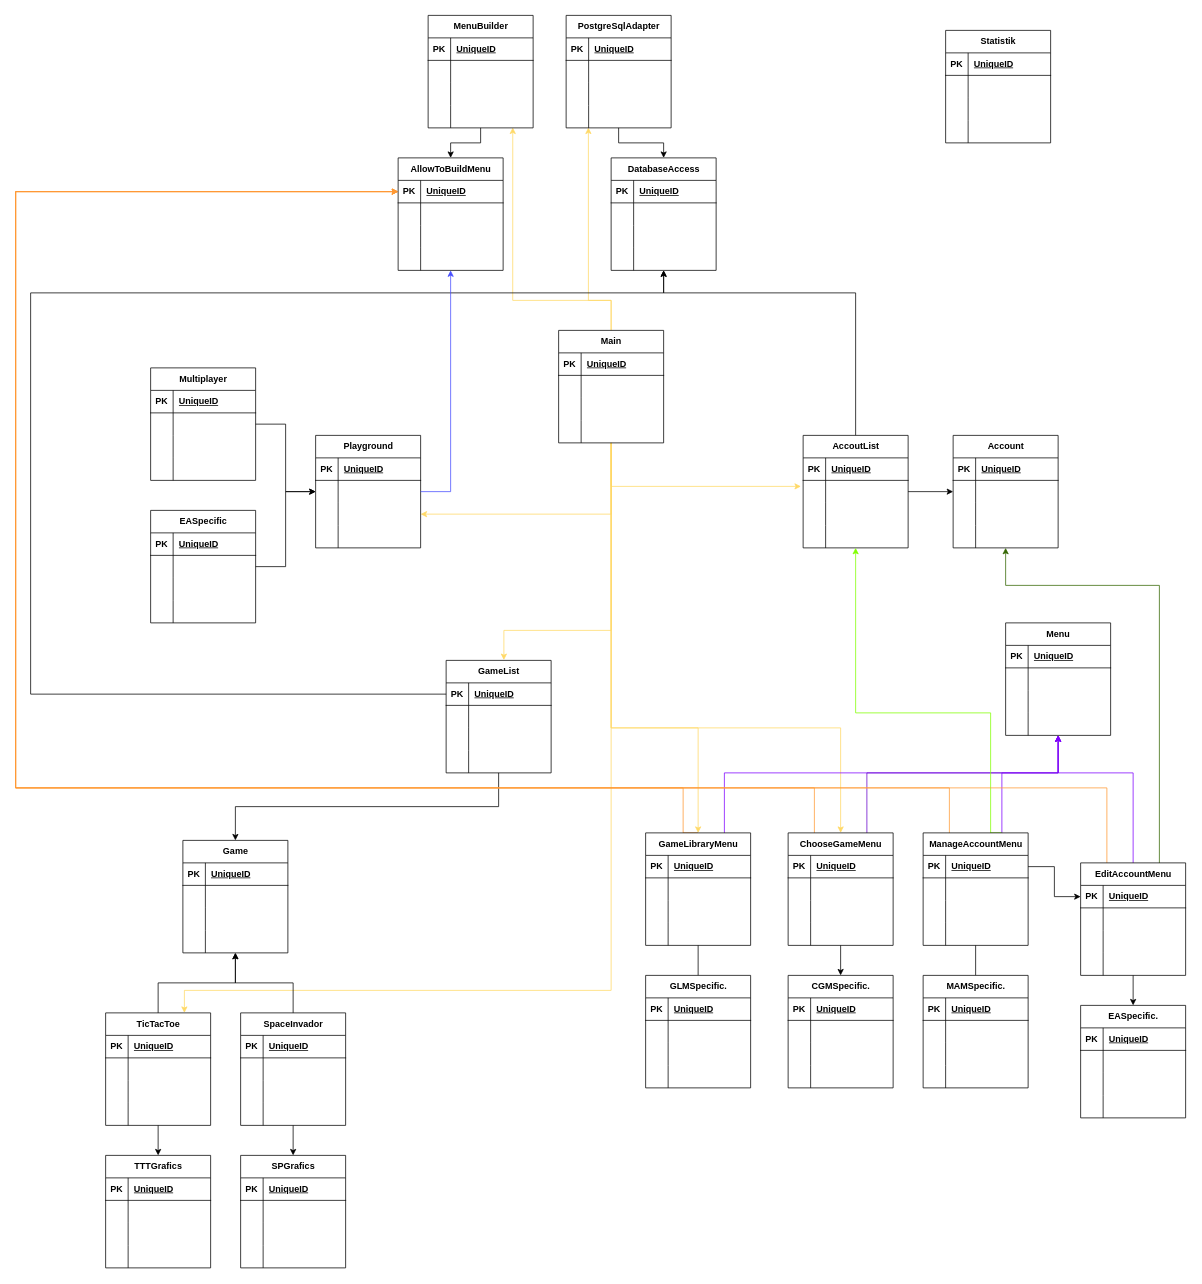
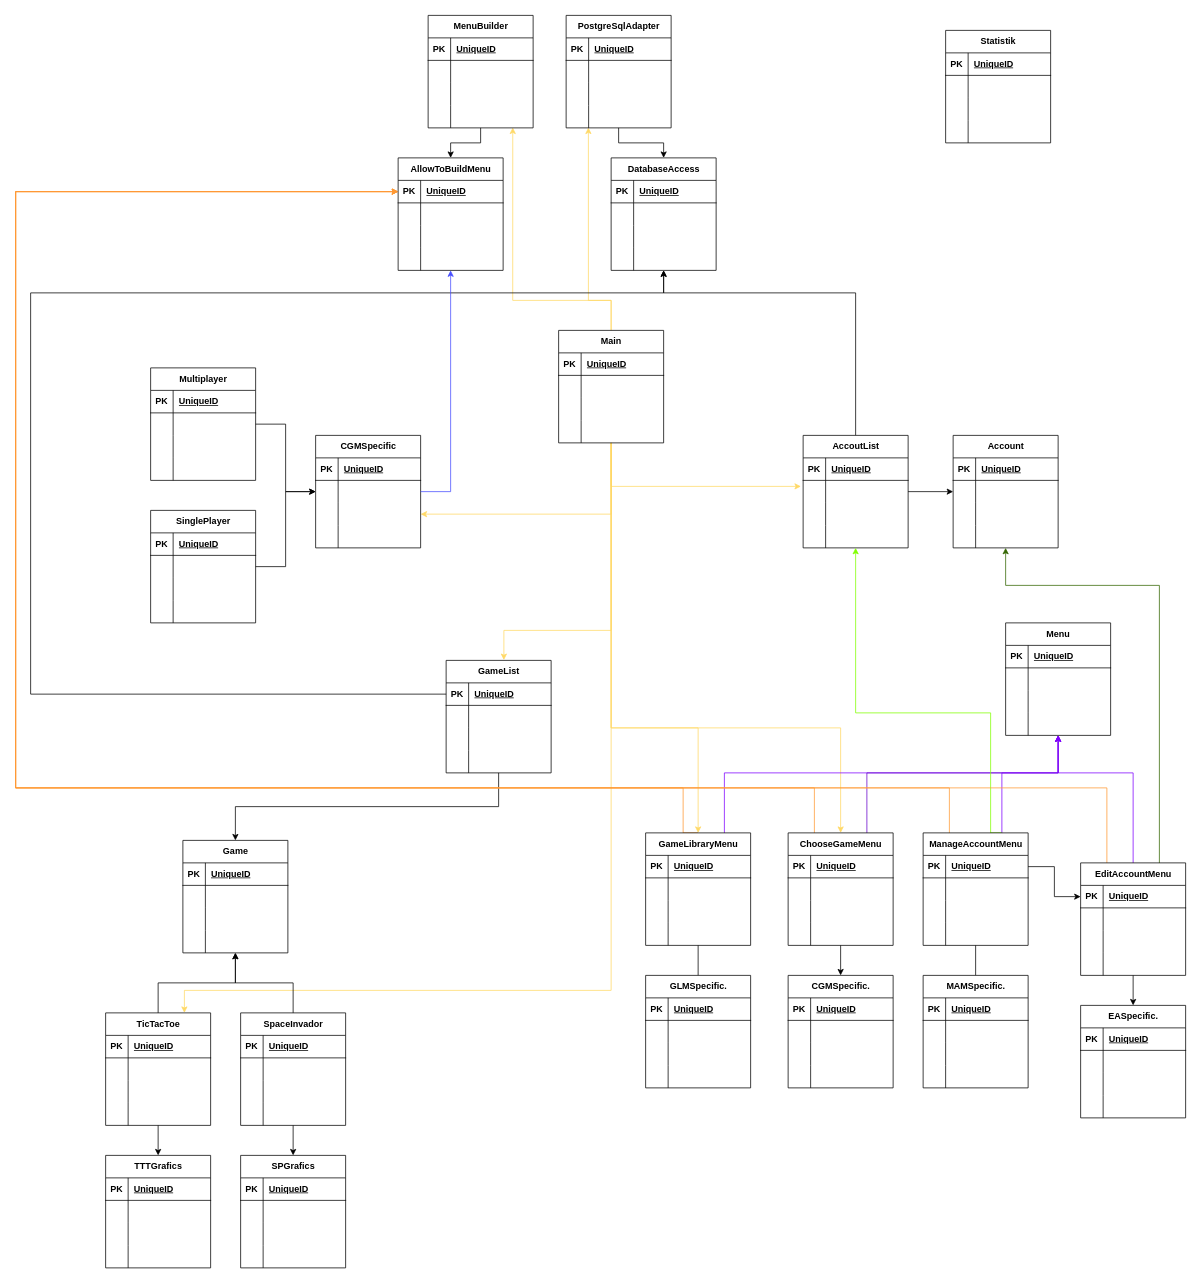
(368, 447) -> (368, 447)
(203, 522) -> (203, 522)
